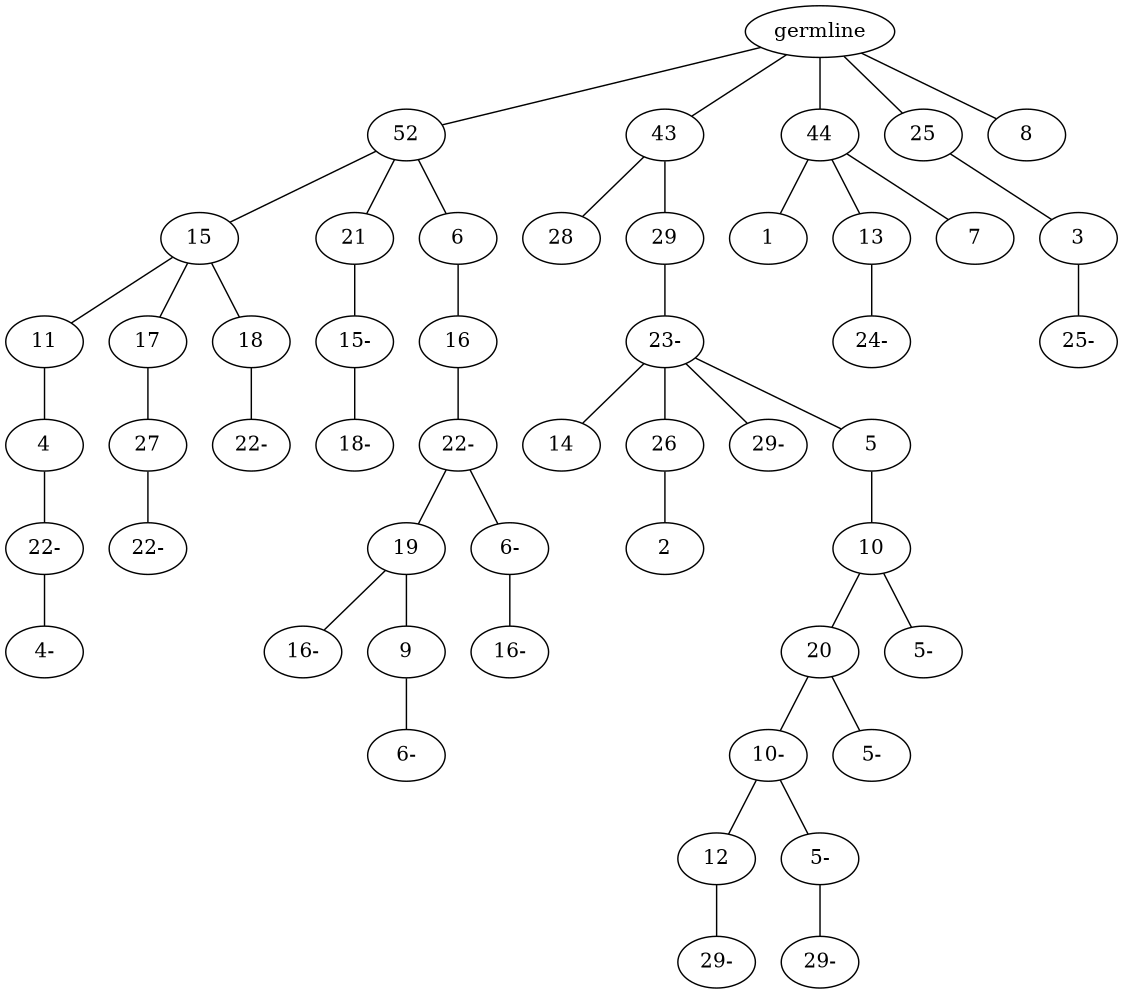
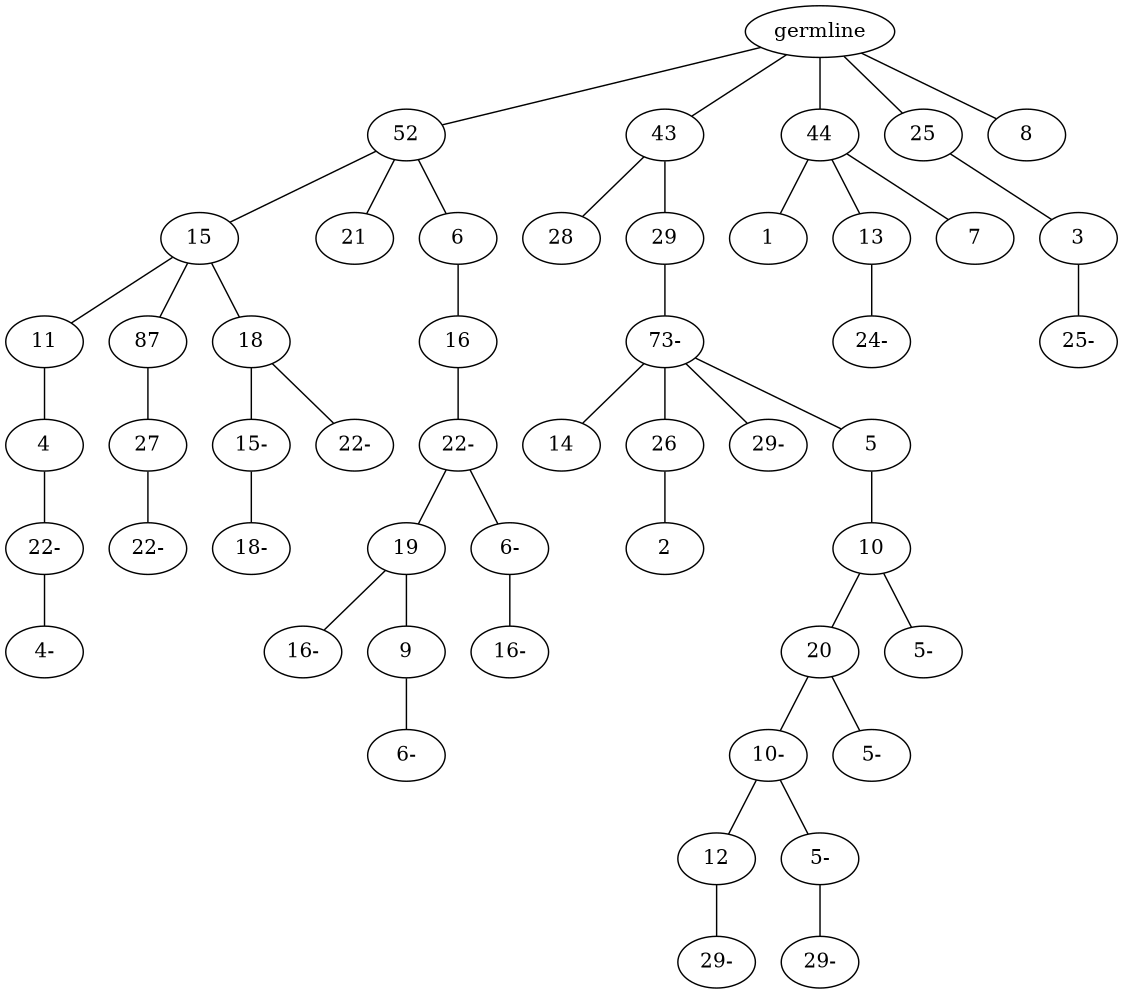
(355, 290) -> (251, 394)
(148, 342) -> (148, 342)
(665, 342) -> (665, 342)
